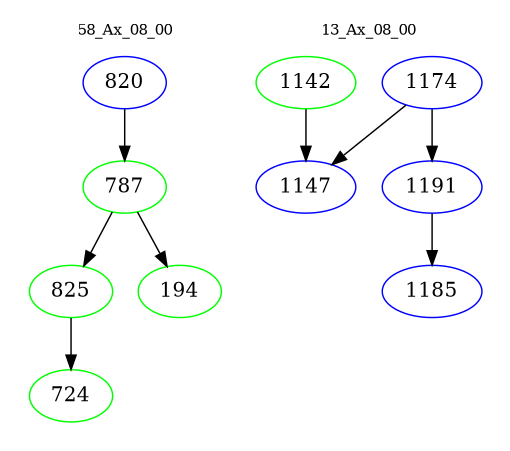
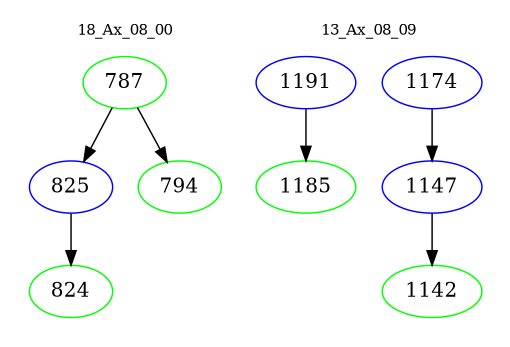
(125, 31) -> (125, 31)
(369, 31) -> (369, 31)
(125, 83) -> none
(306, 128) -> (432, 232)
(432, 128) -> none
(71, 291) -> (71, 187)
(180, 291) -> (180, 187)
(432, 291) -> (306, 187)
(71, 396) -> (71, 291)
